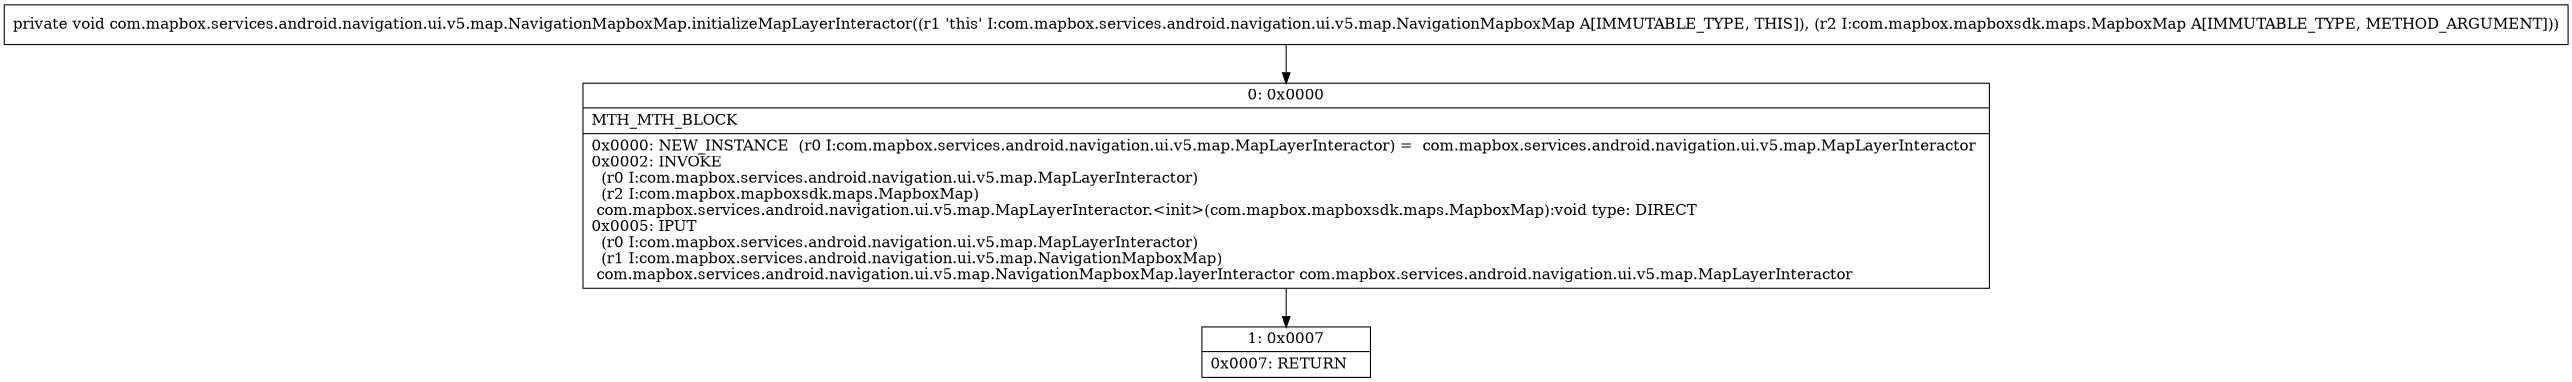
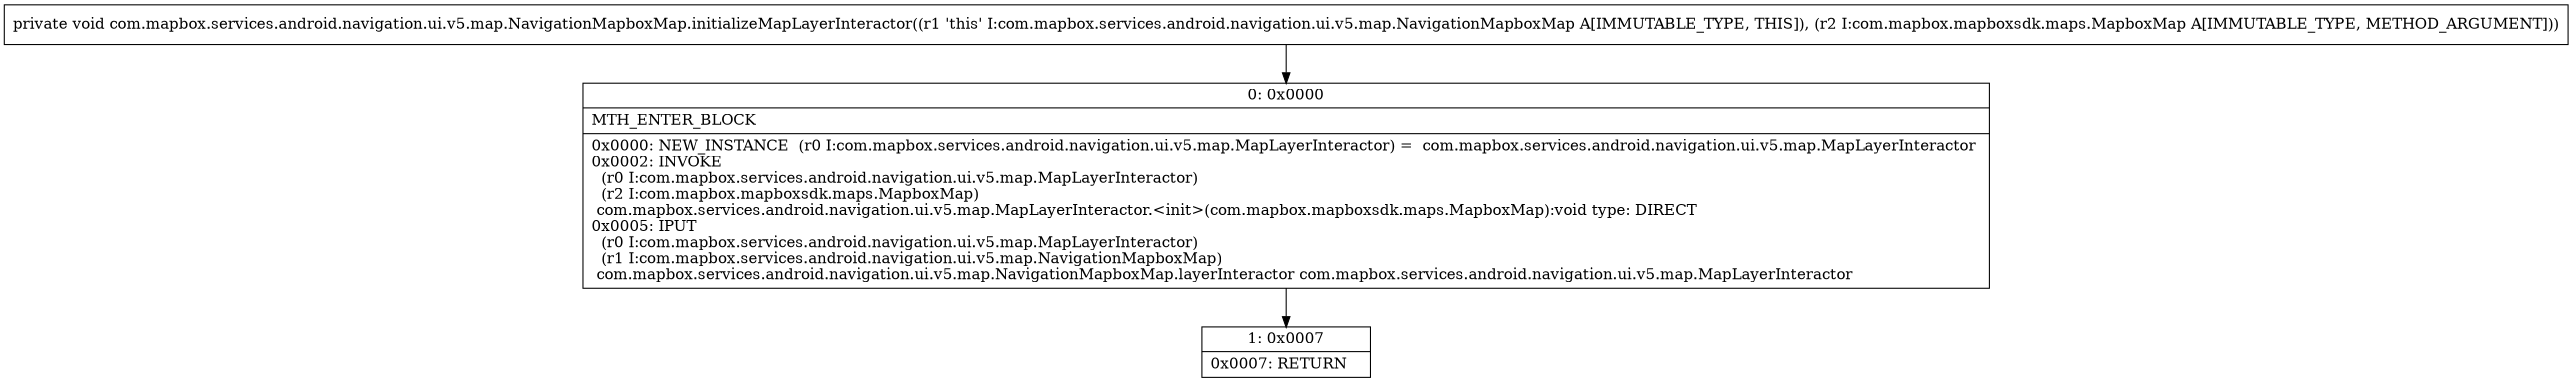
(665, 120) -> (674, 120)
